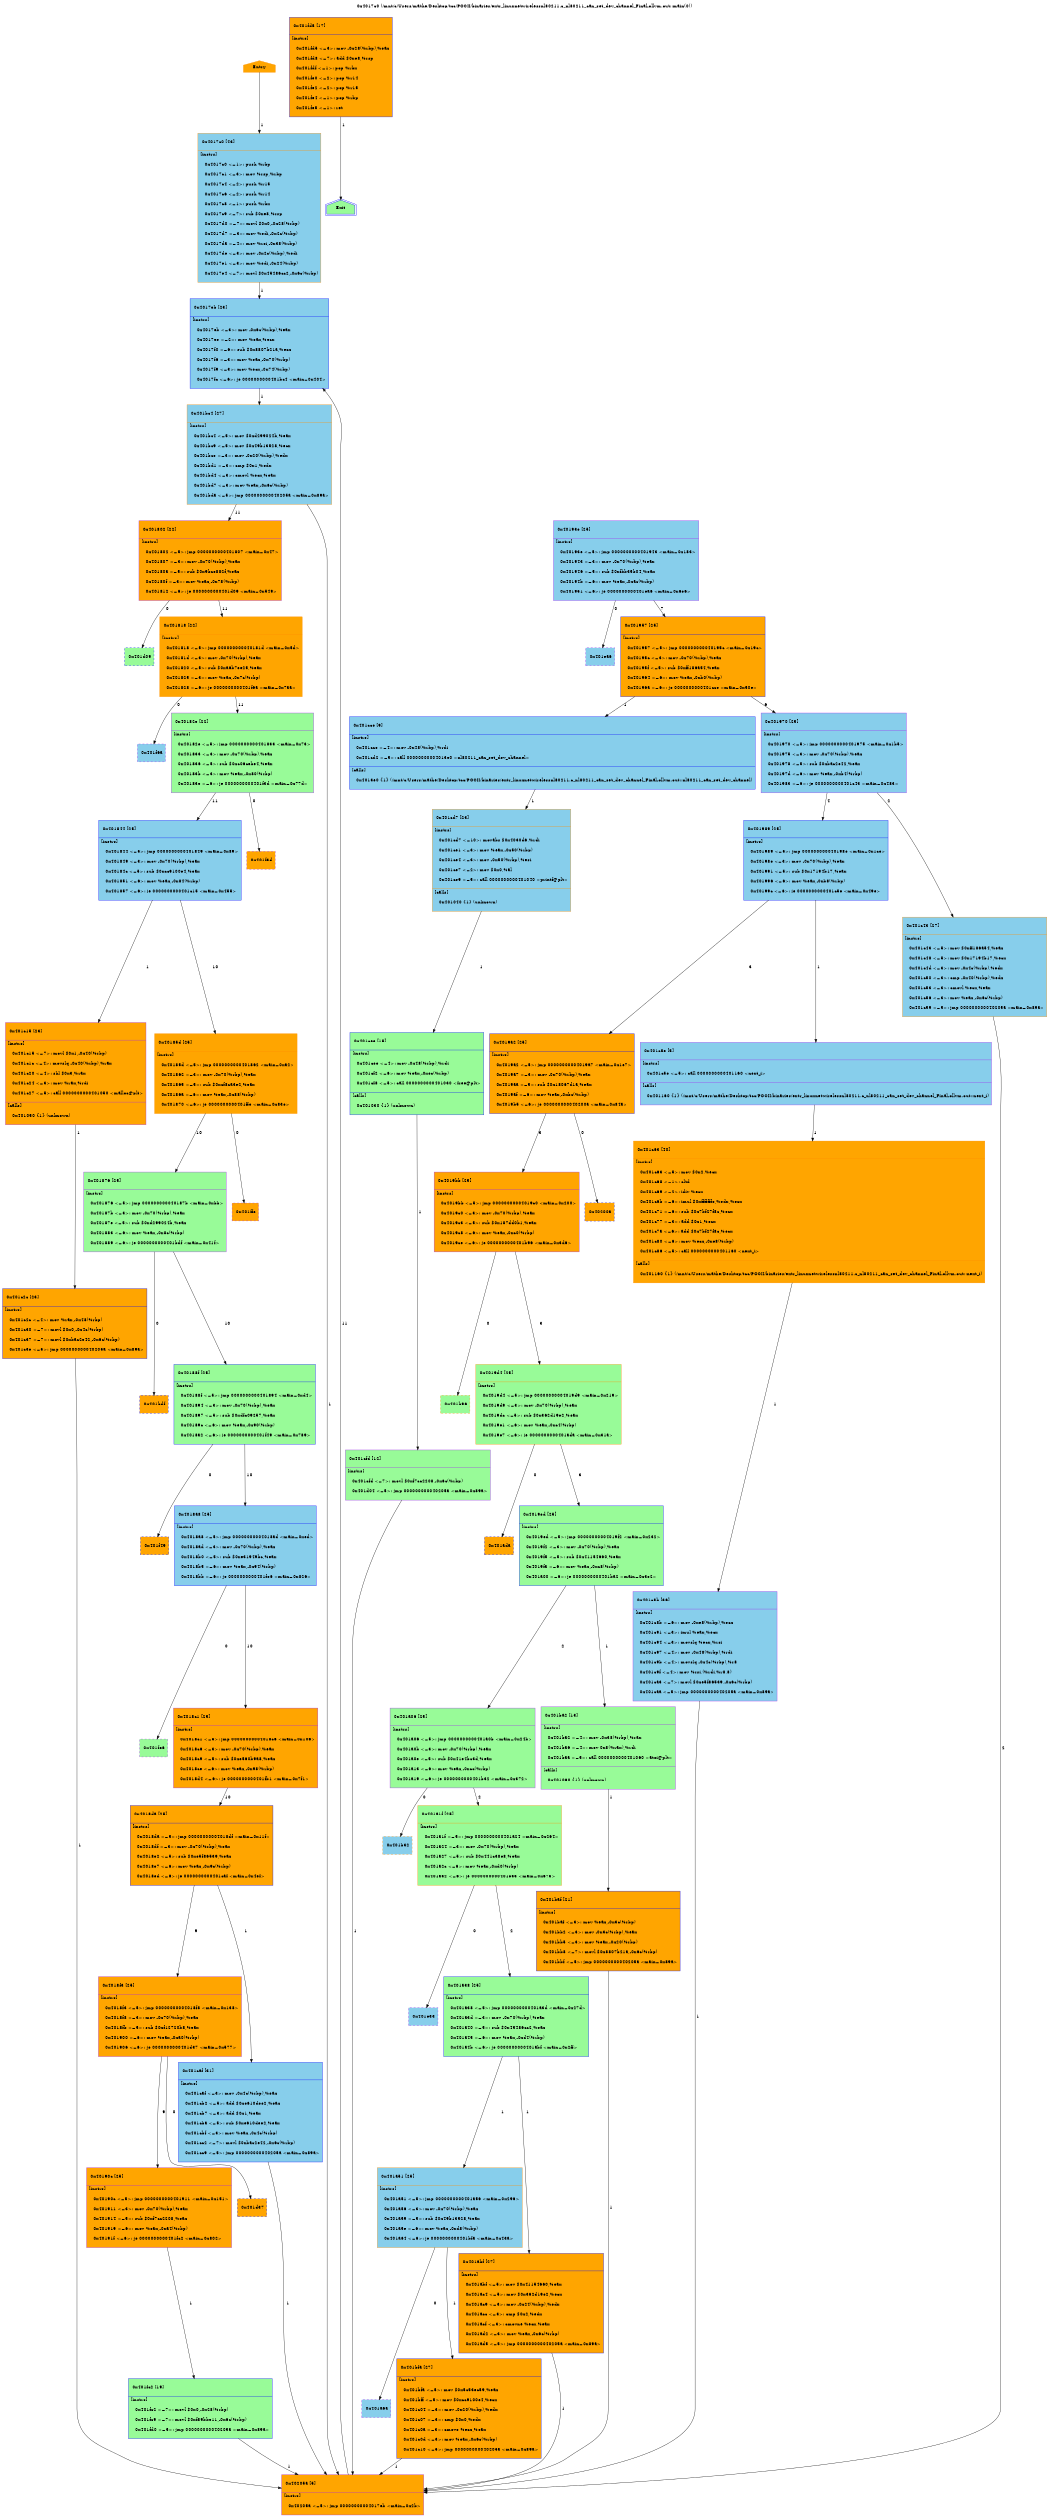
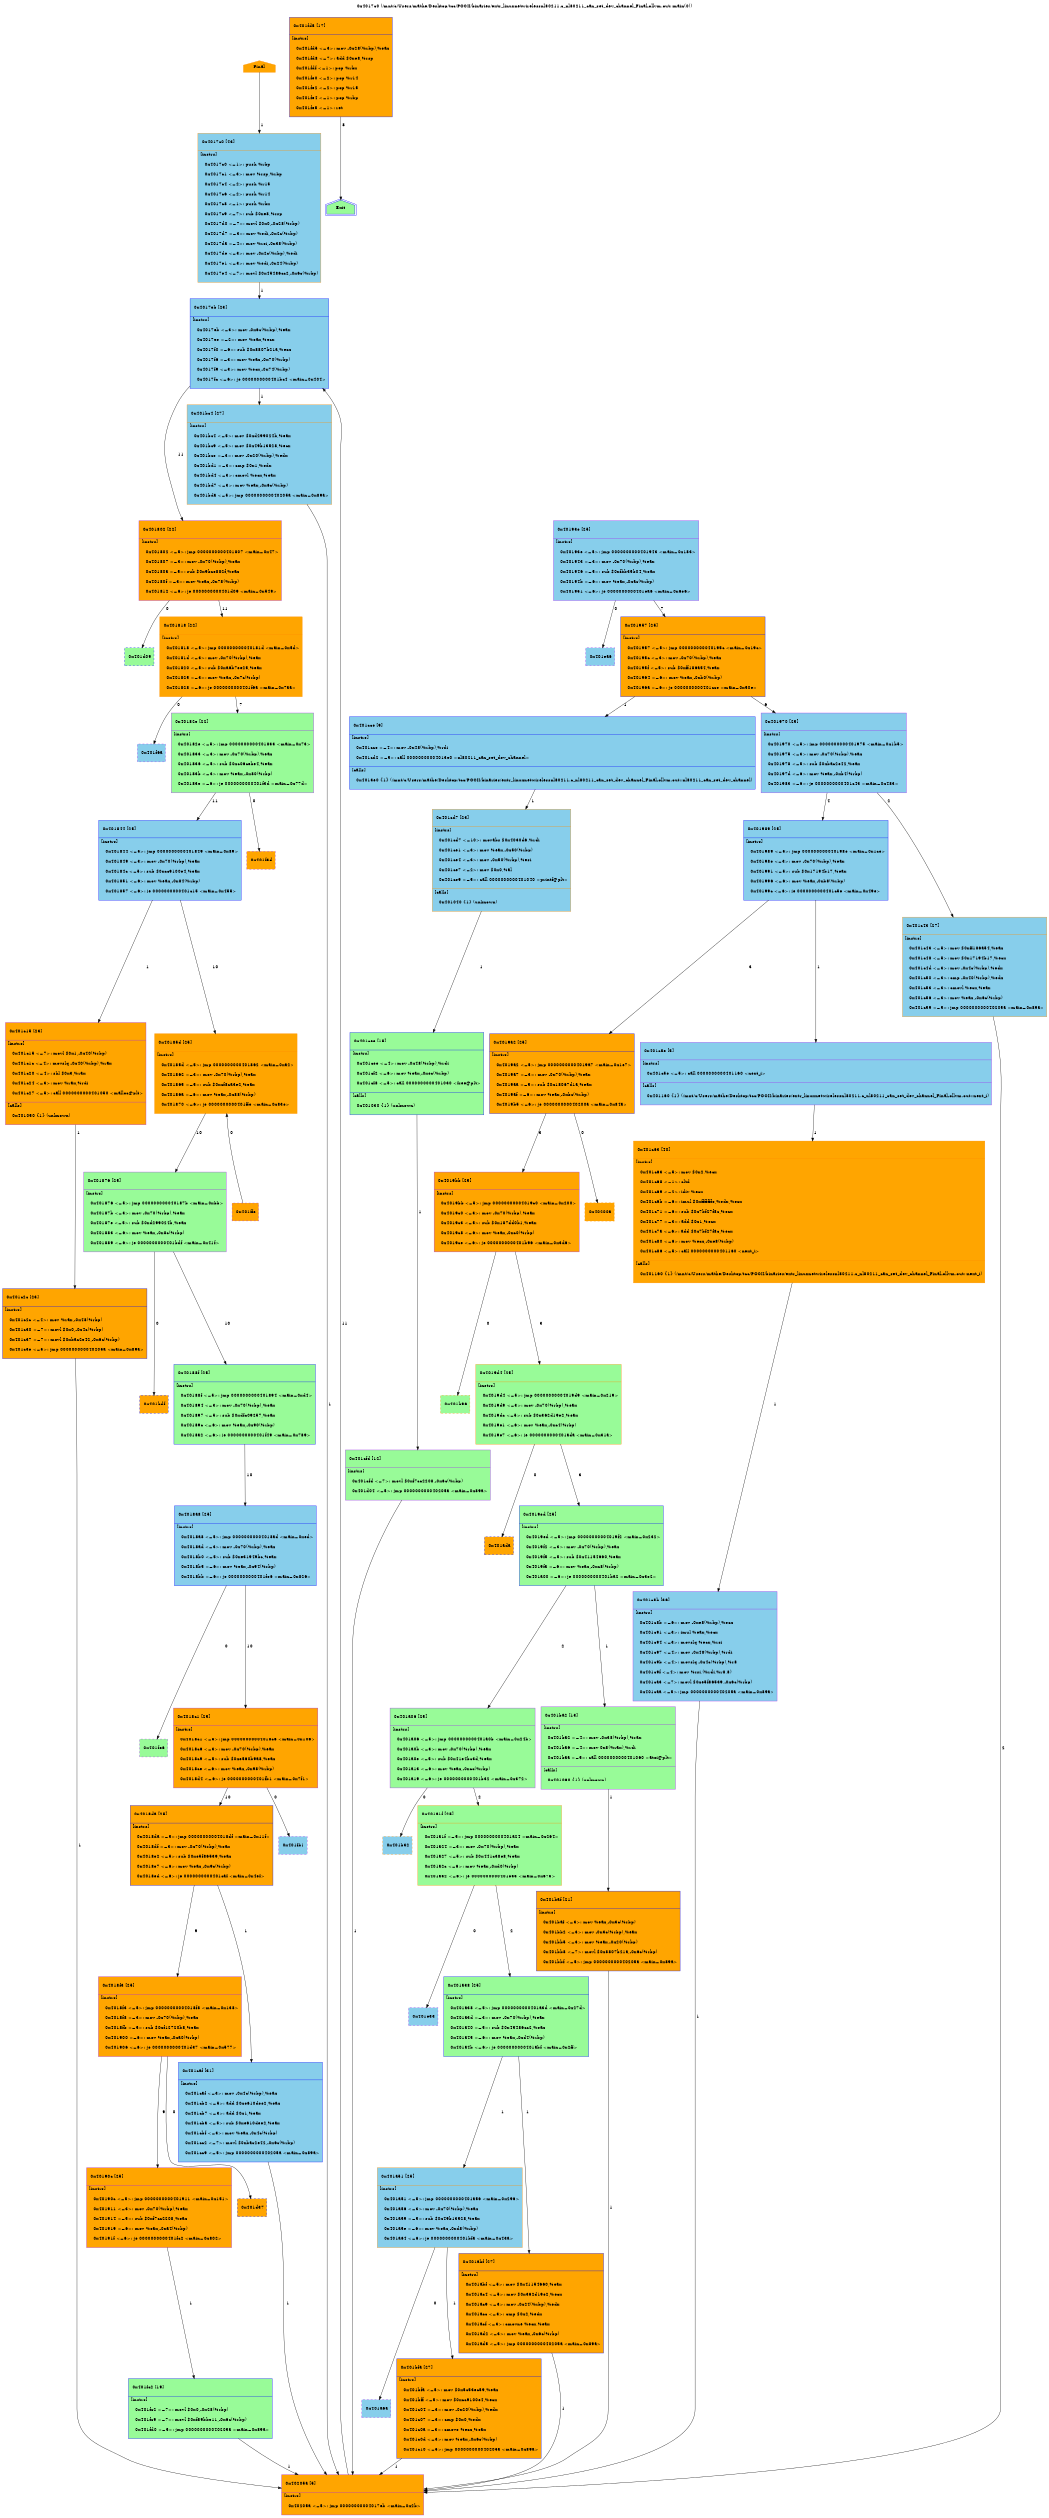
(259, 67) -> (259, 67)
(343, 125) -> (343, 125)
(233, 511) -> (165, 450)
(240, 705) -> (240, 705)
(238, 1157) -> (233, 1160)
(600, 1212) -> (600, 1212)
(155, 1546) -> none
none -> (293, 1845)
